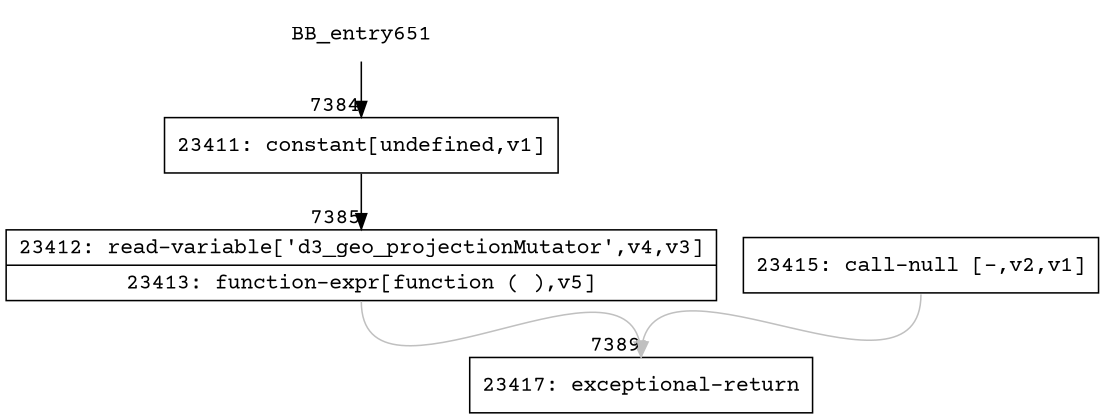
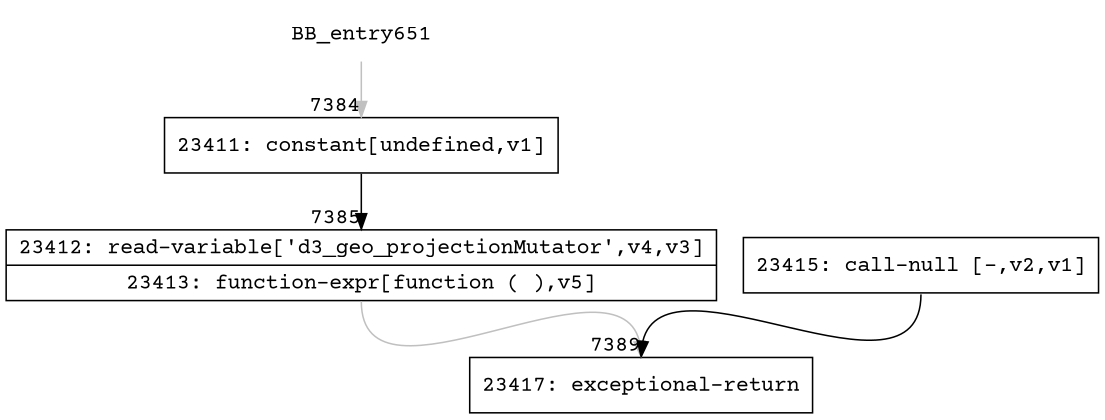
(361, 81) -> (361, 81)
(788, 327) -> (788, 327)
